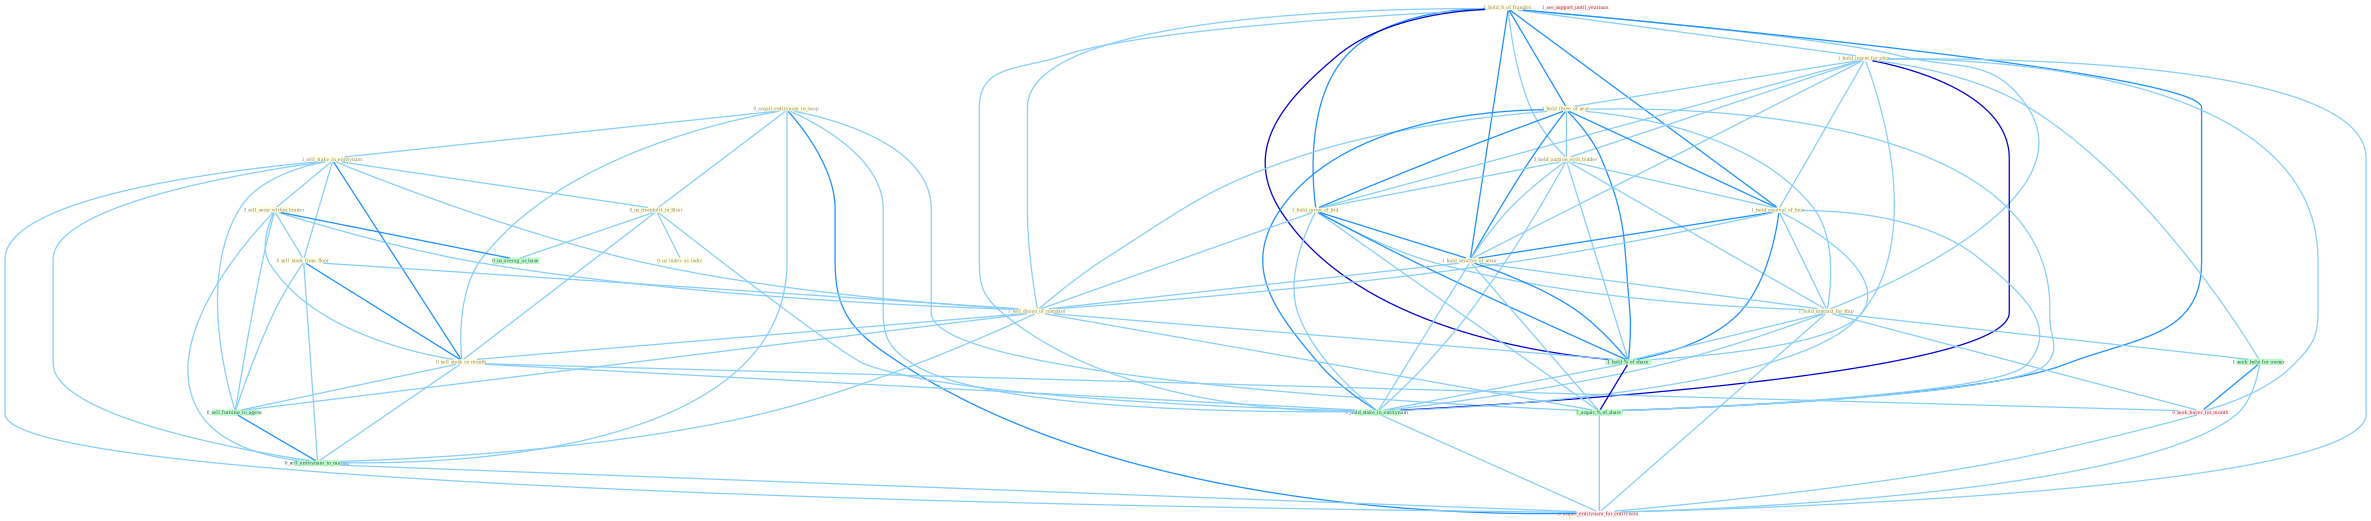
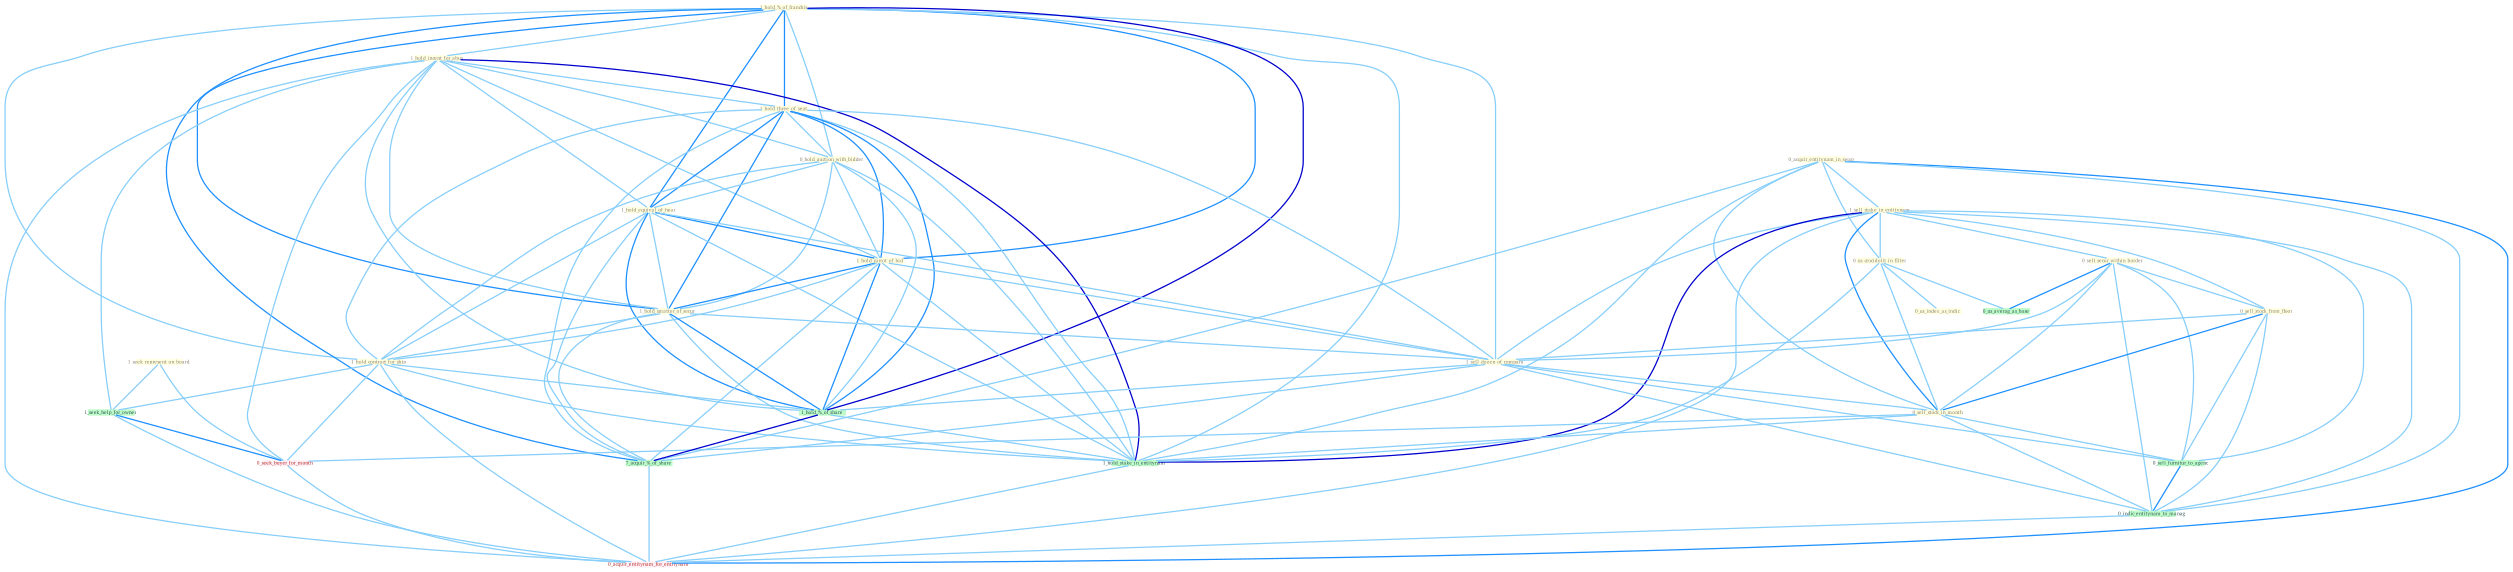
(1577, 8) -> none
(1295, 193) -> (992, 237)
none -> (765, 235)
(1610, 238) -> (659, 261)
none -> (159, 362)
none -> (1614, 411)
(318, 463) -> (2152, 514)
